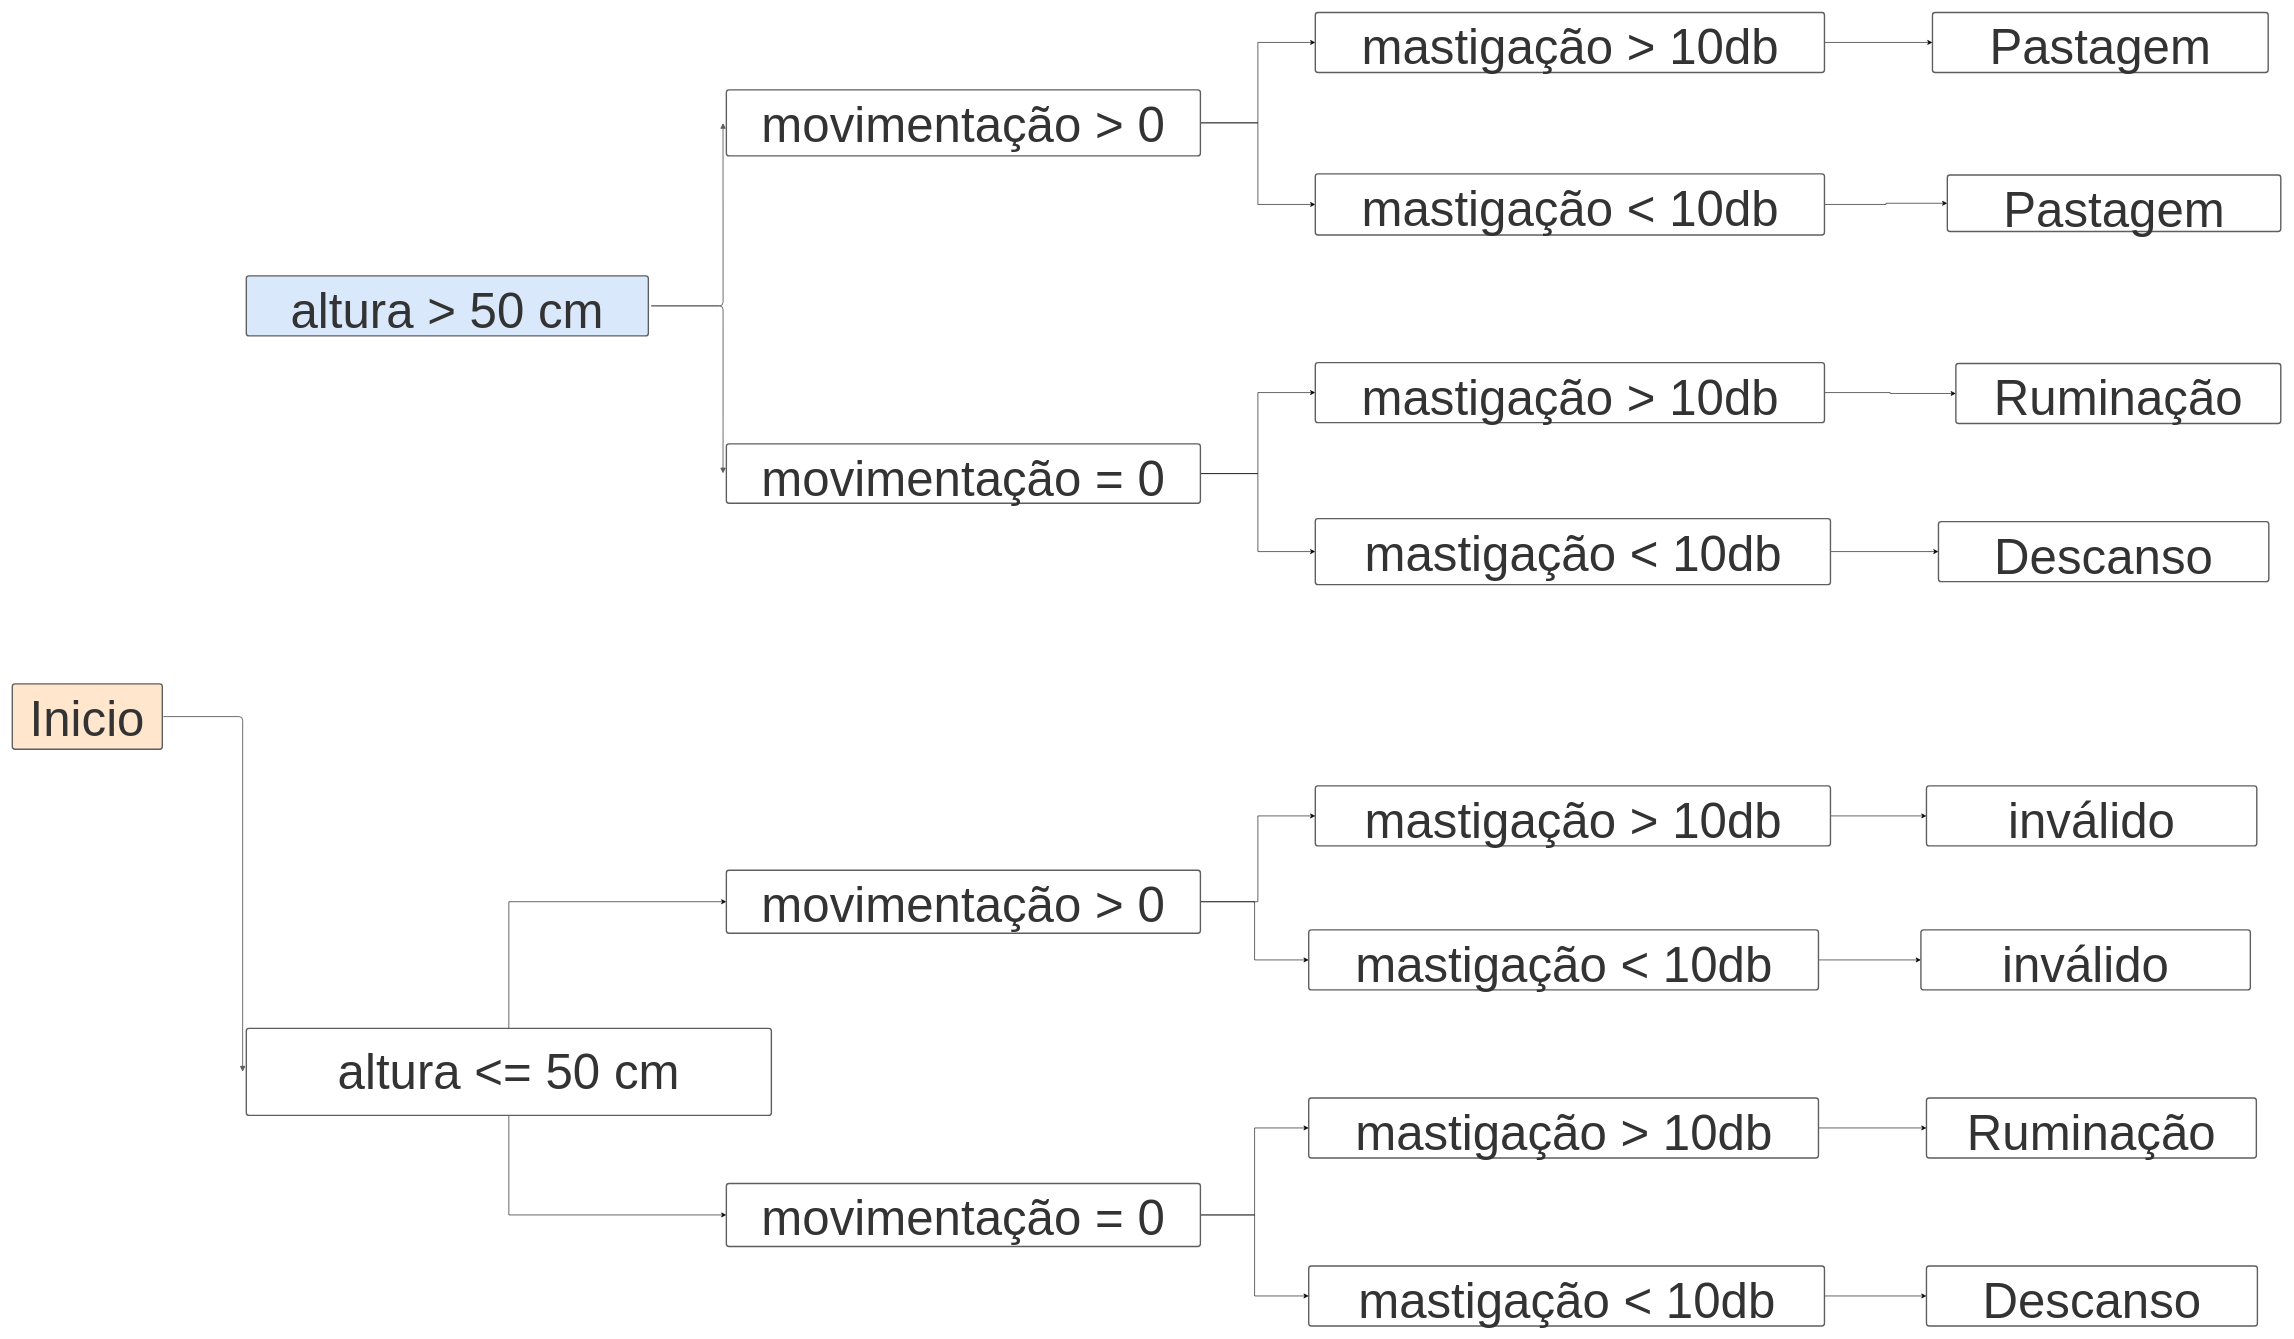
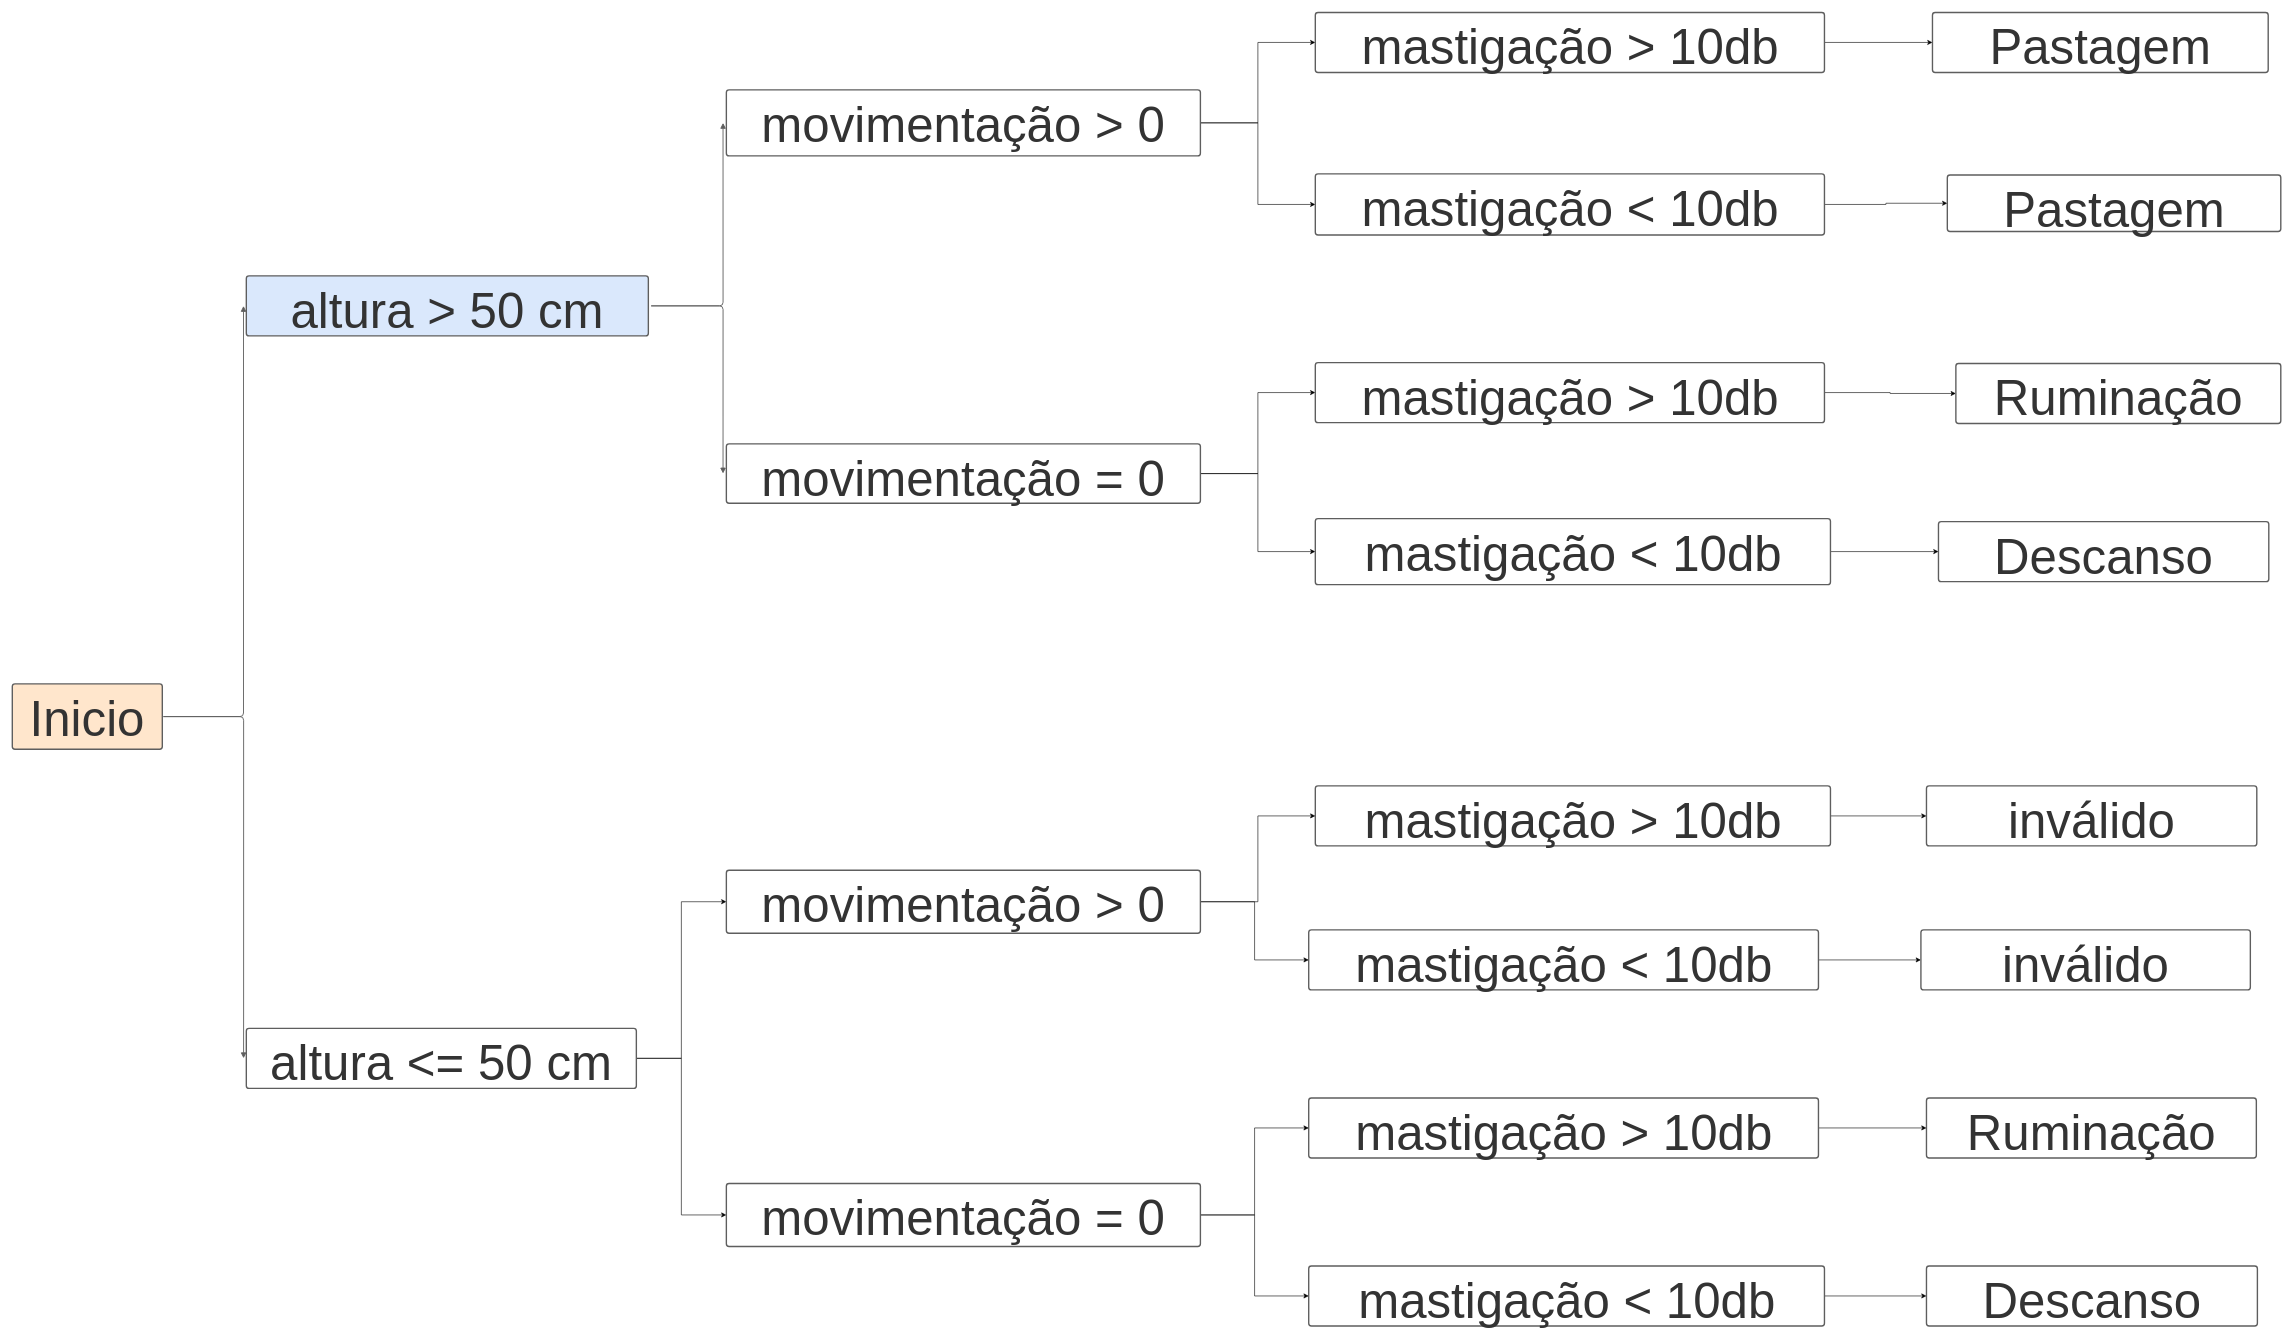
none -> (243, 515)
(509, 1072) -> (441, 1058)
